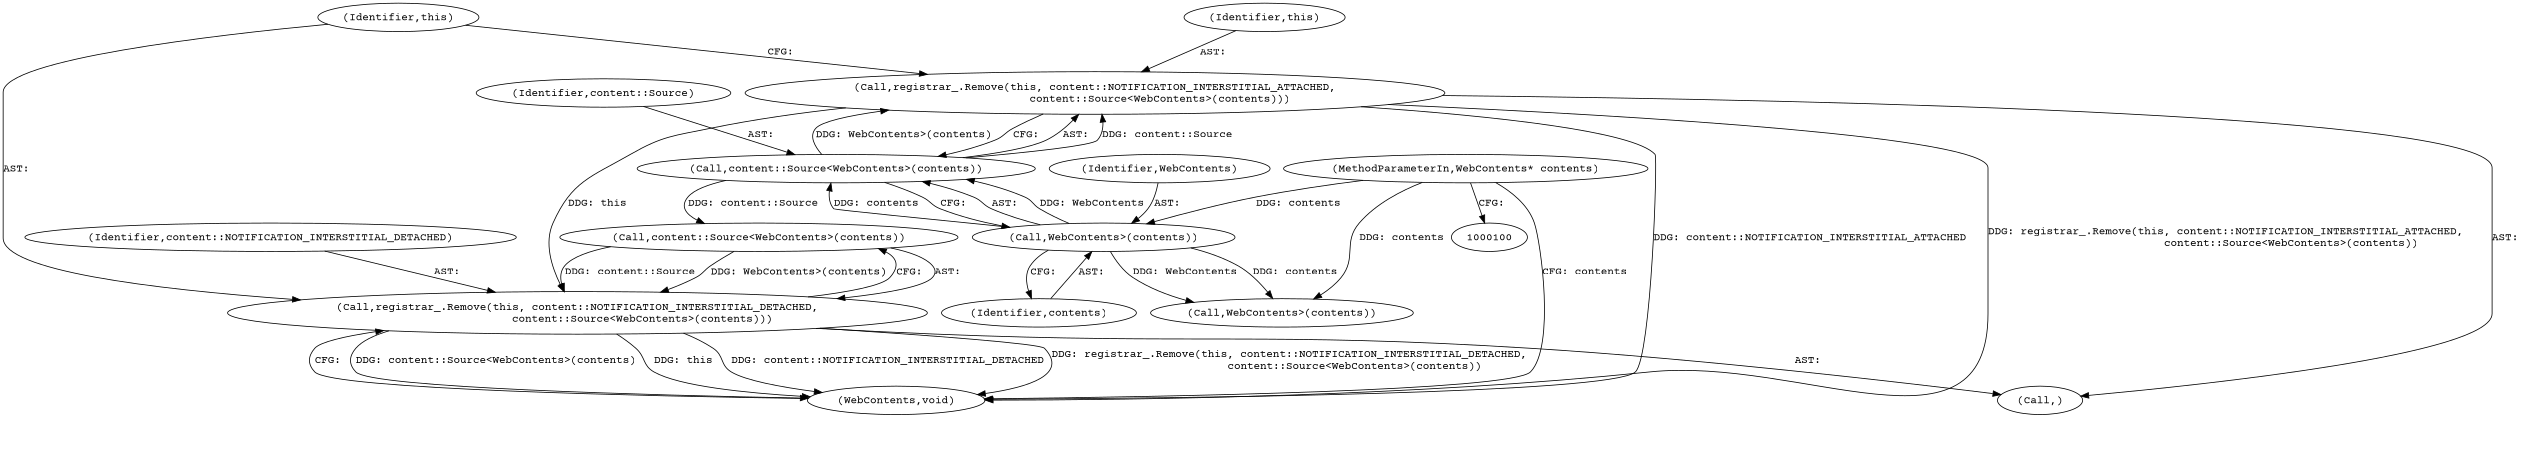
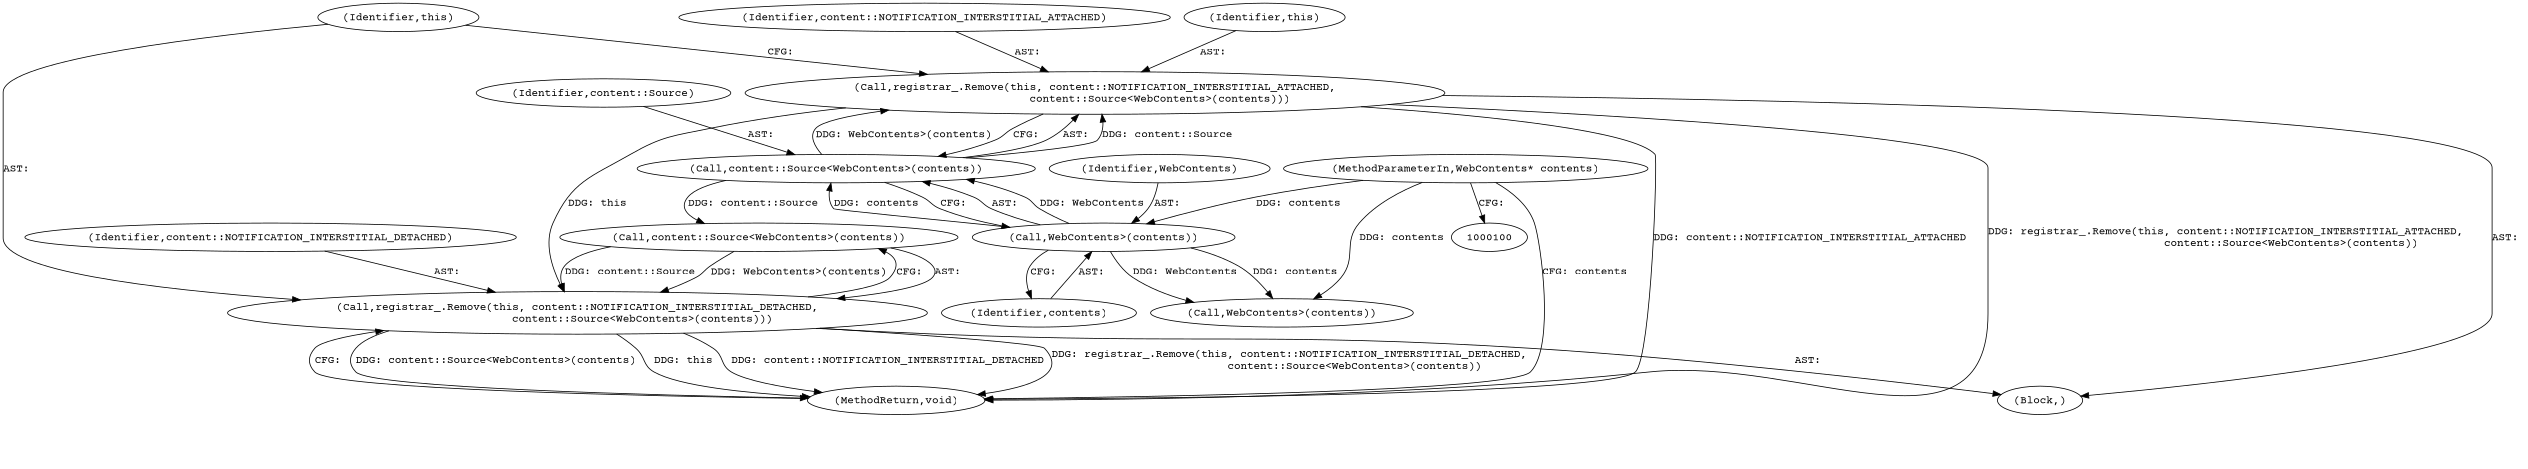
none -> (925, 17)
(896, 400) -> (896, 400)
(2040, 400) -> (2040, 400)
